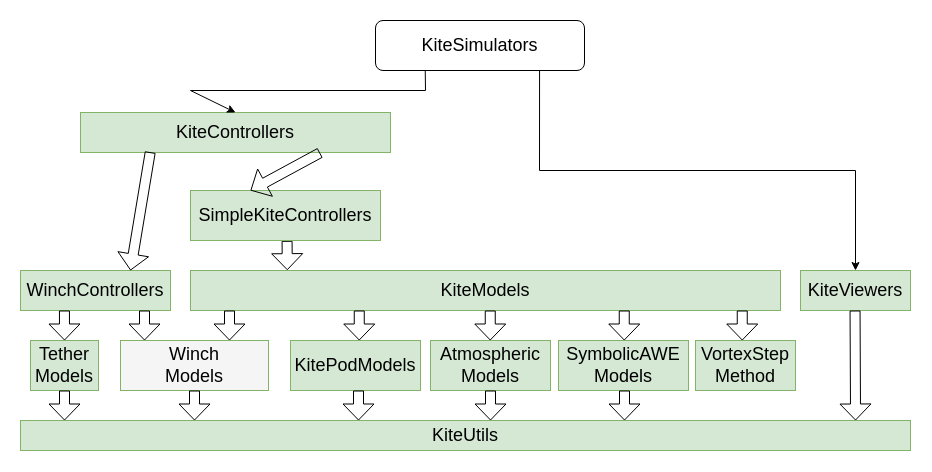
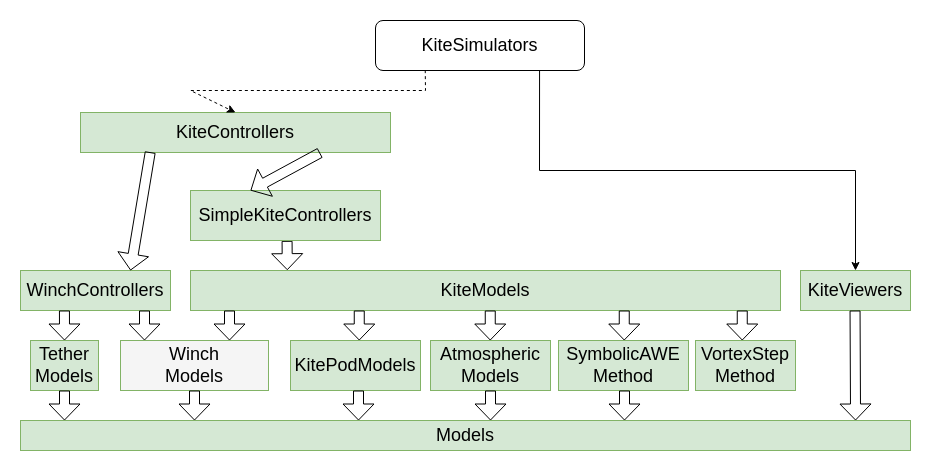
(297, 91) -> (297, 91)
(624, 366) -> (624, 366)
(466, 436) -> (466, 436)
